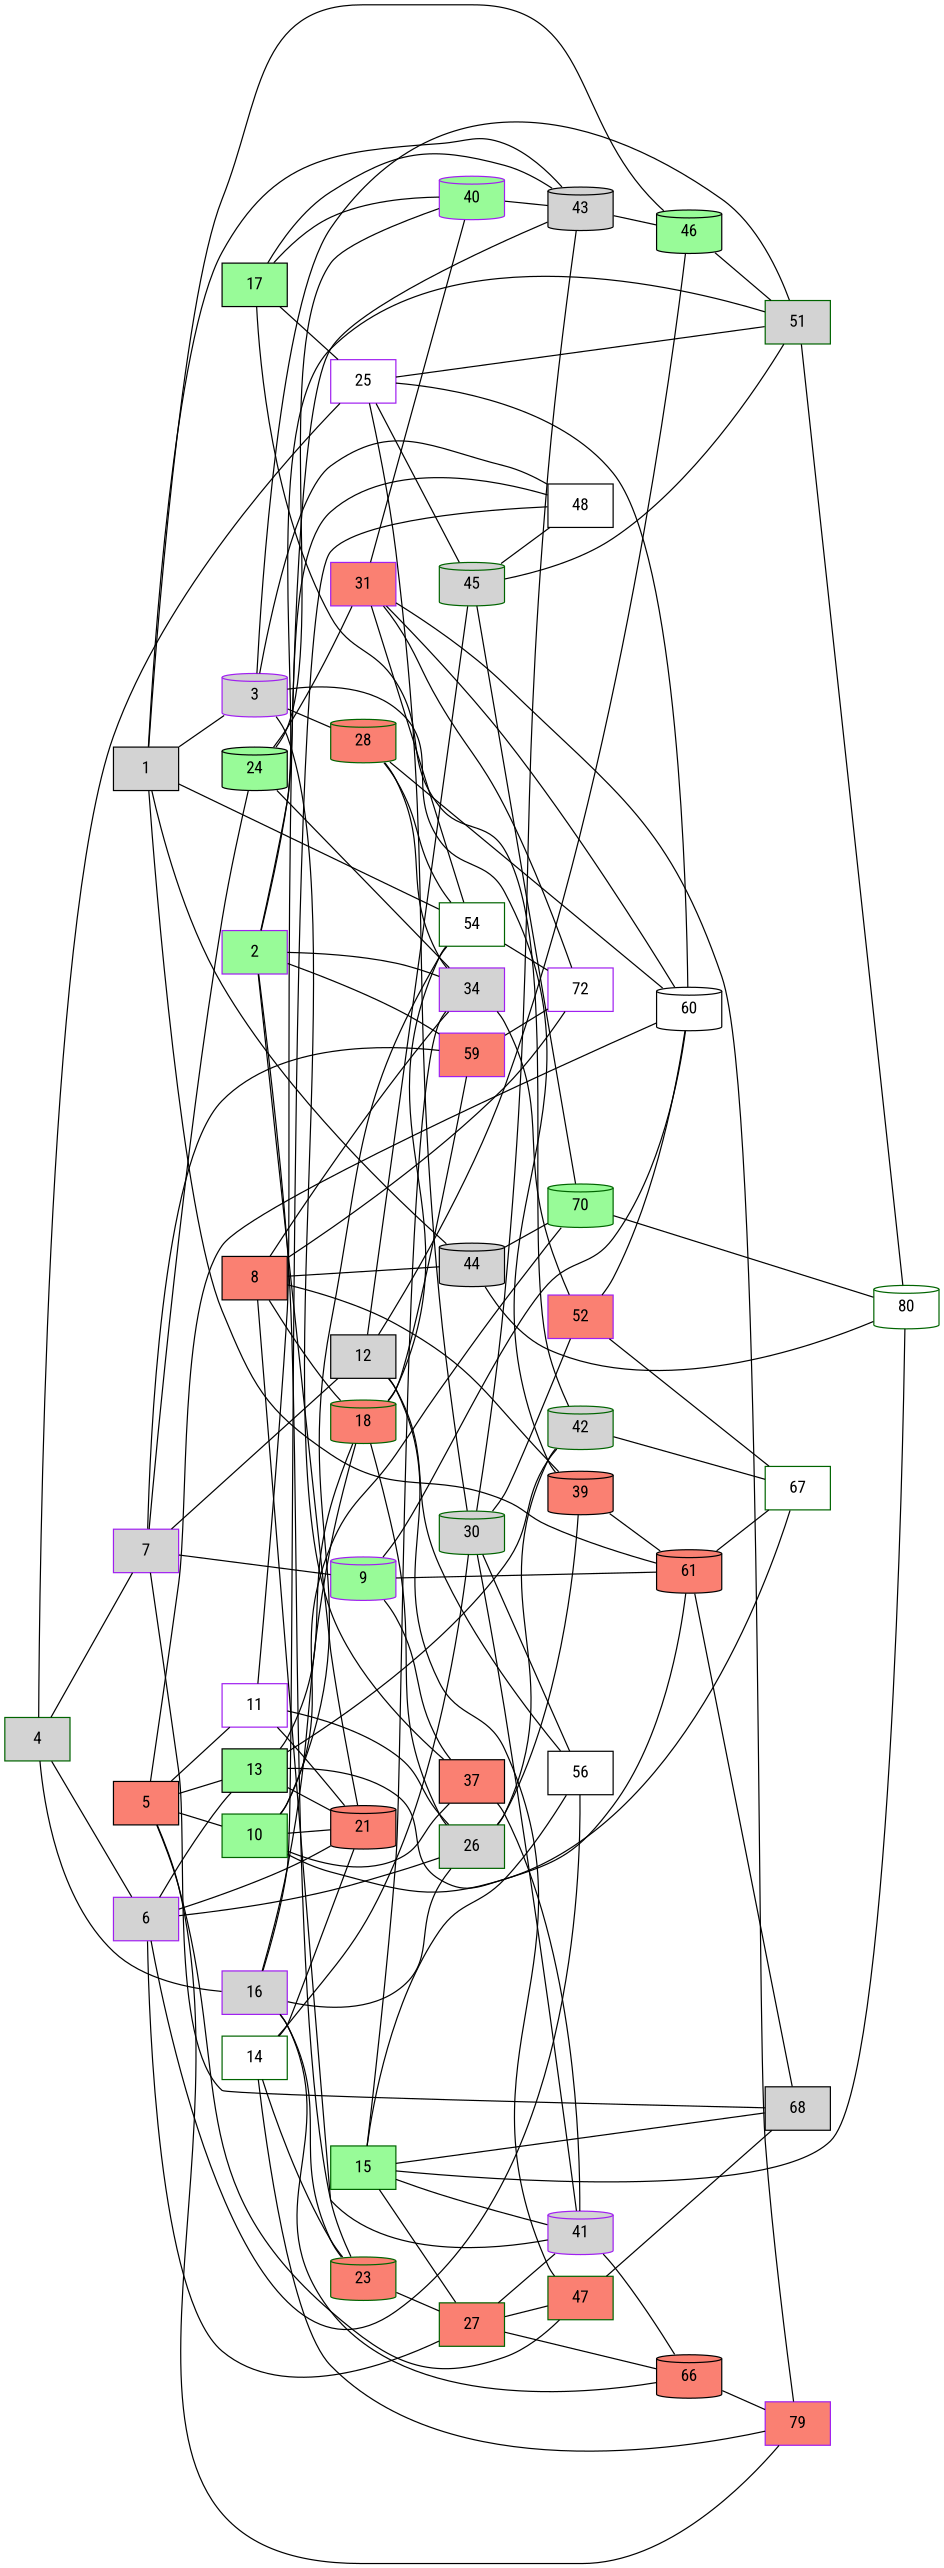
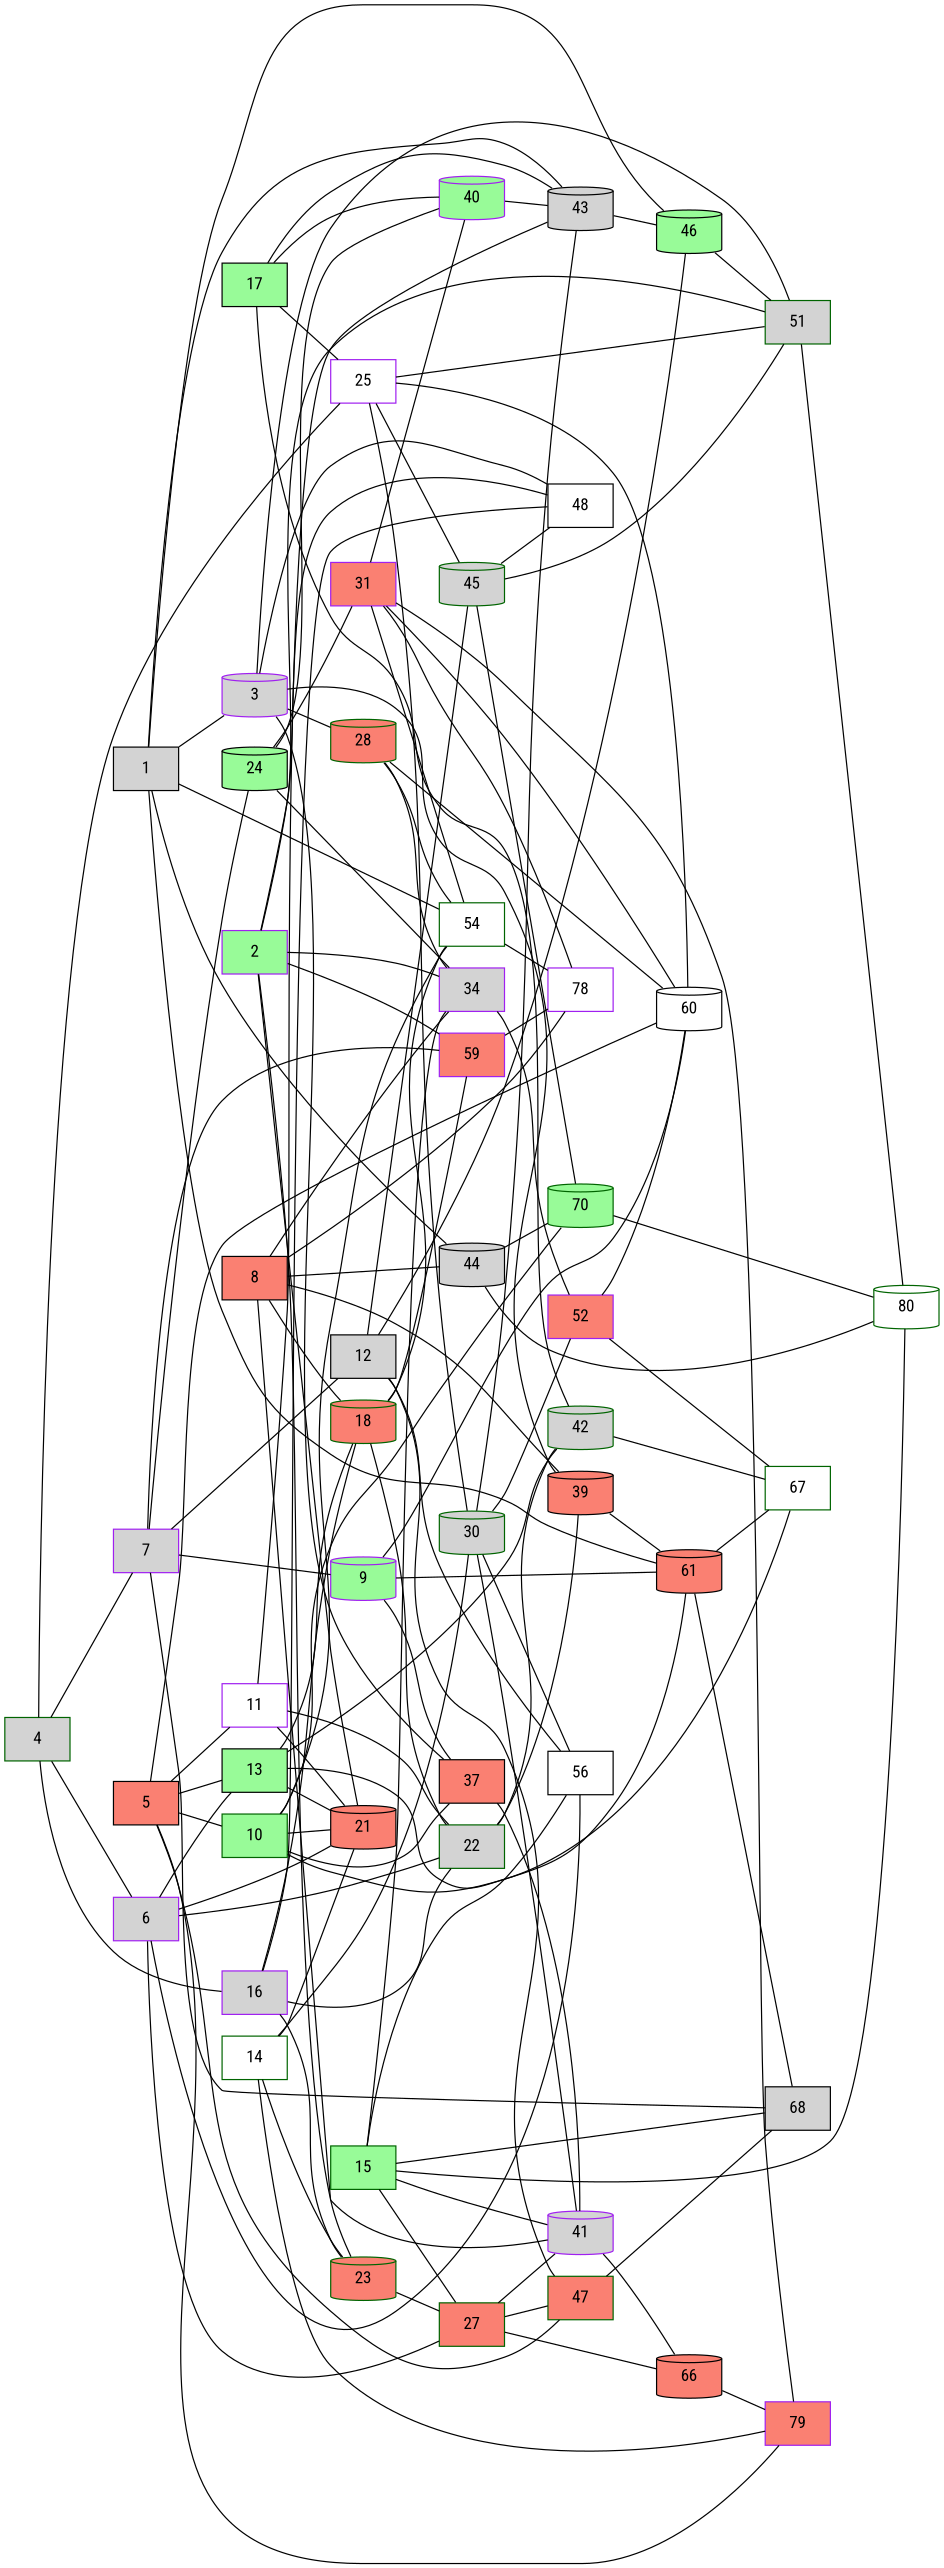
(581, 990) -> (581, 990)
(472, 1847) -> (472, 1847)
(307, 2271) -> none
